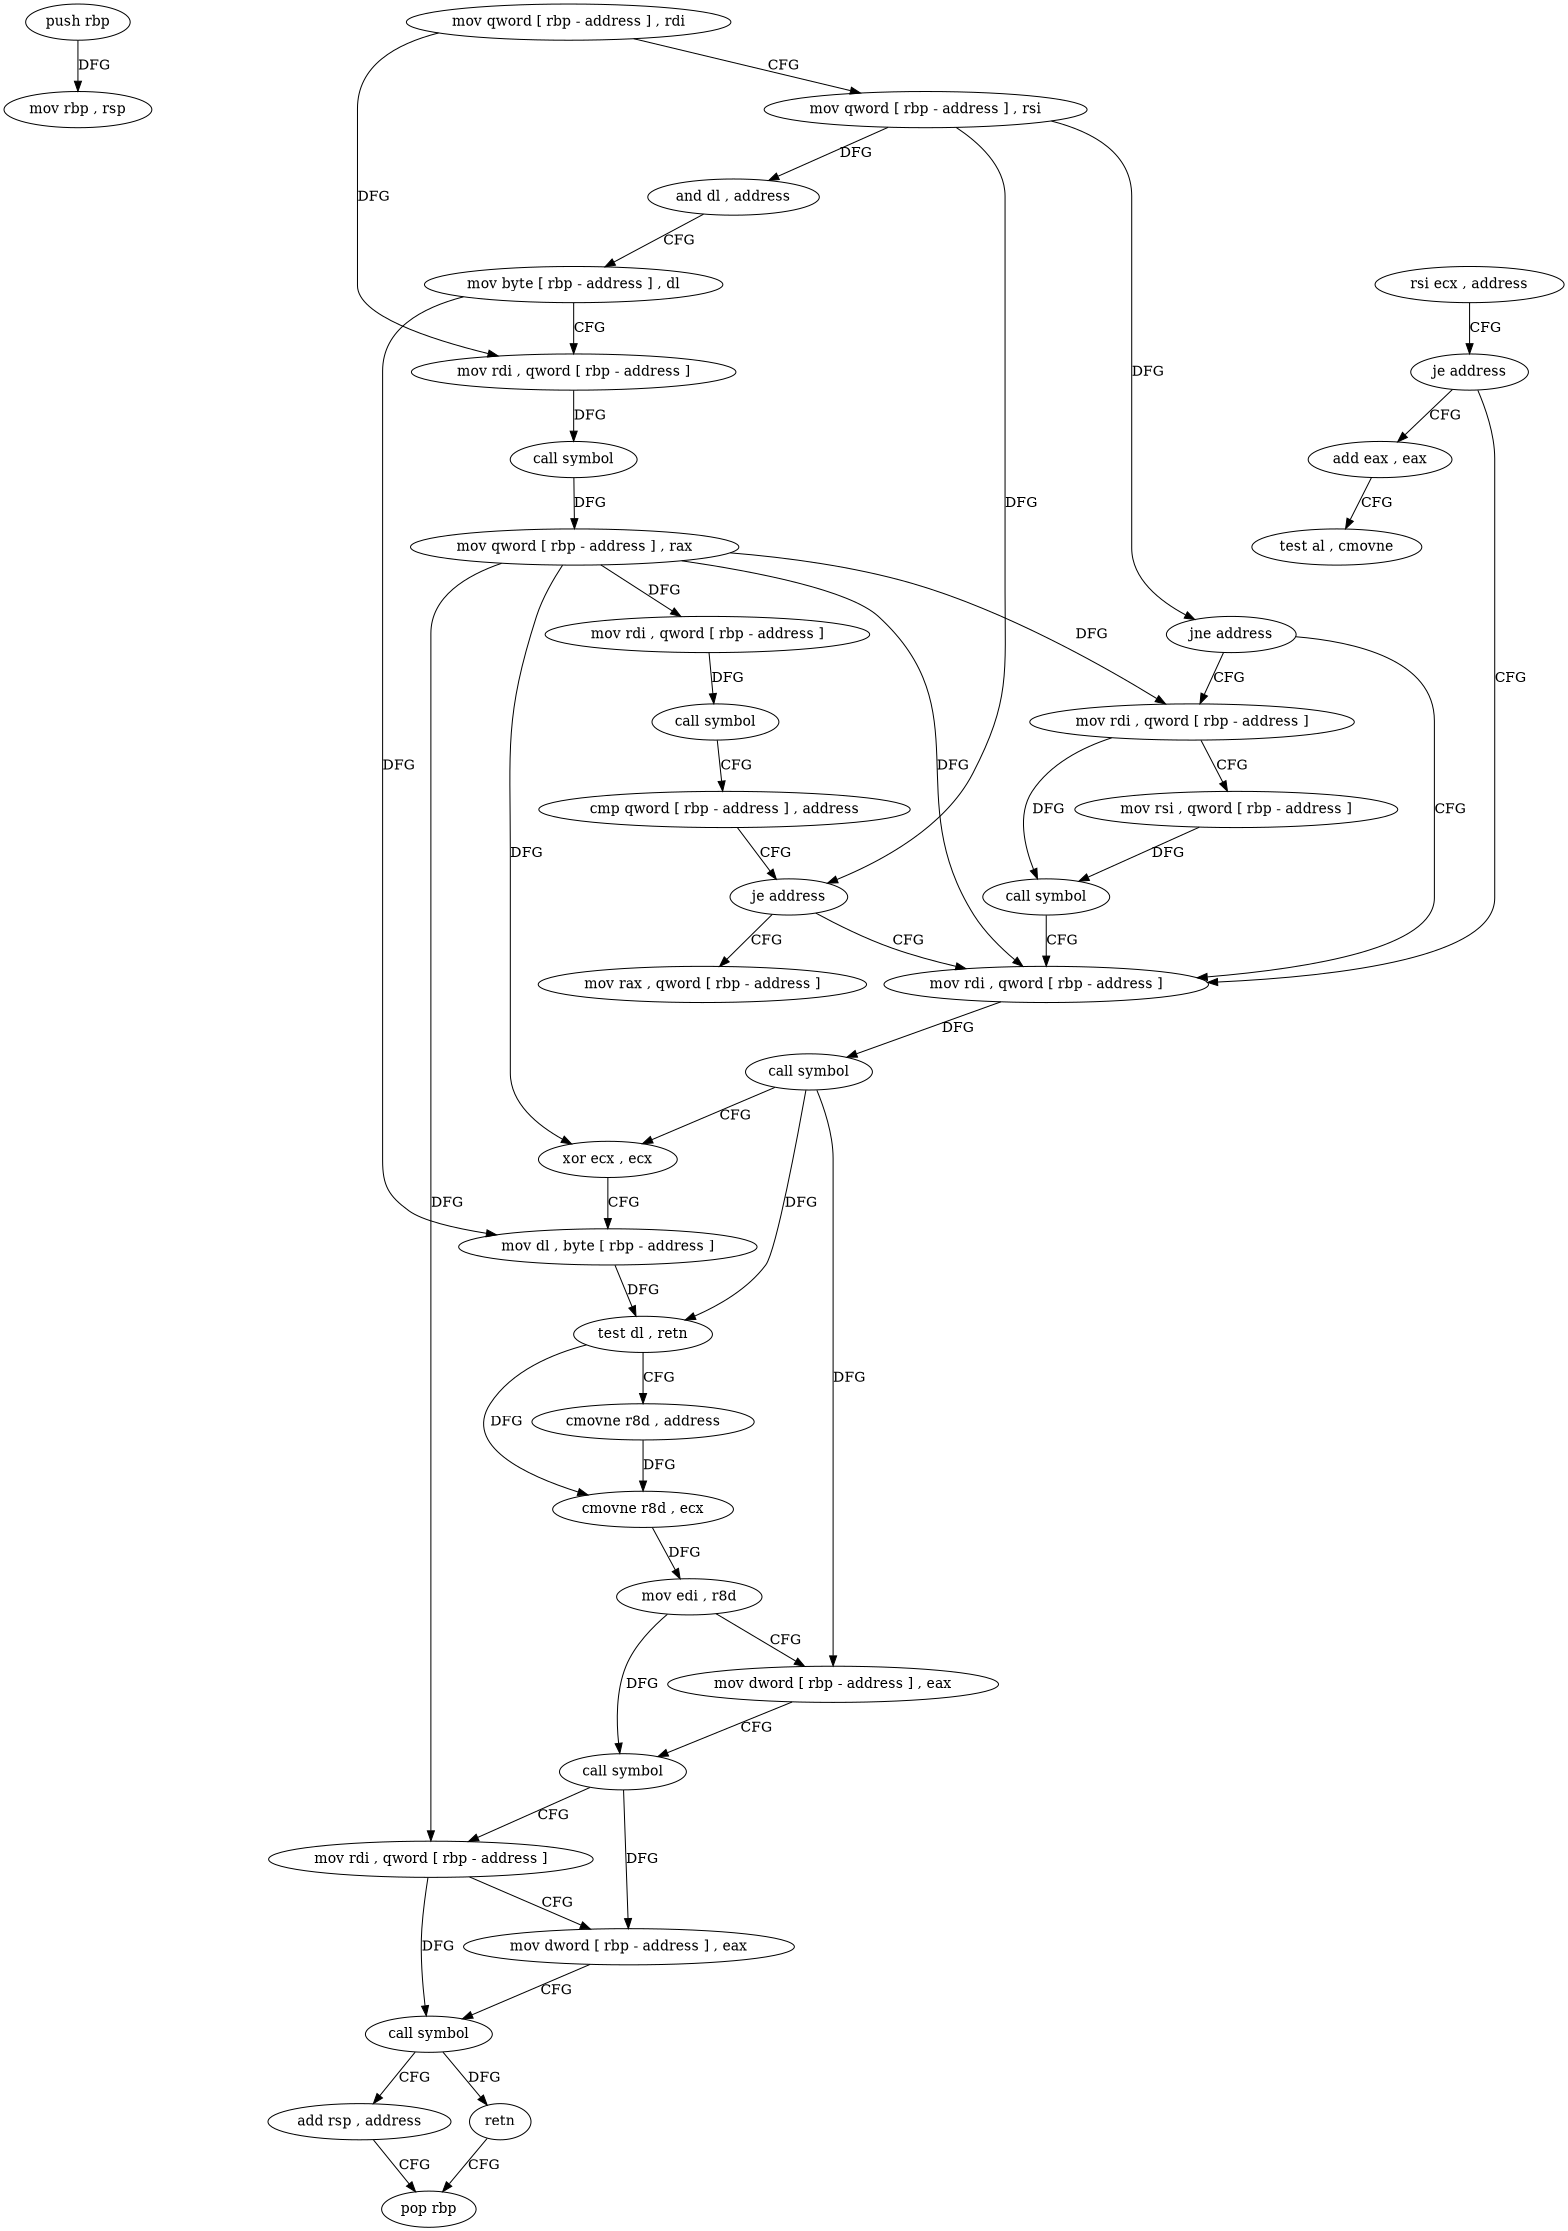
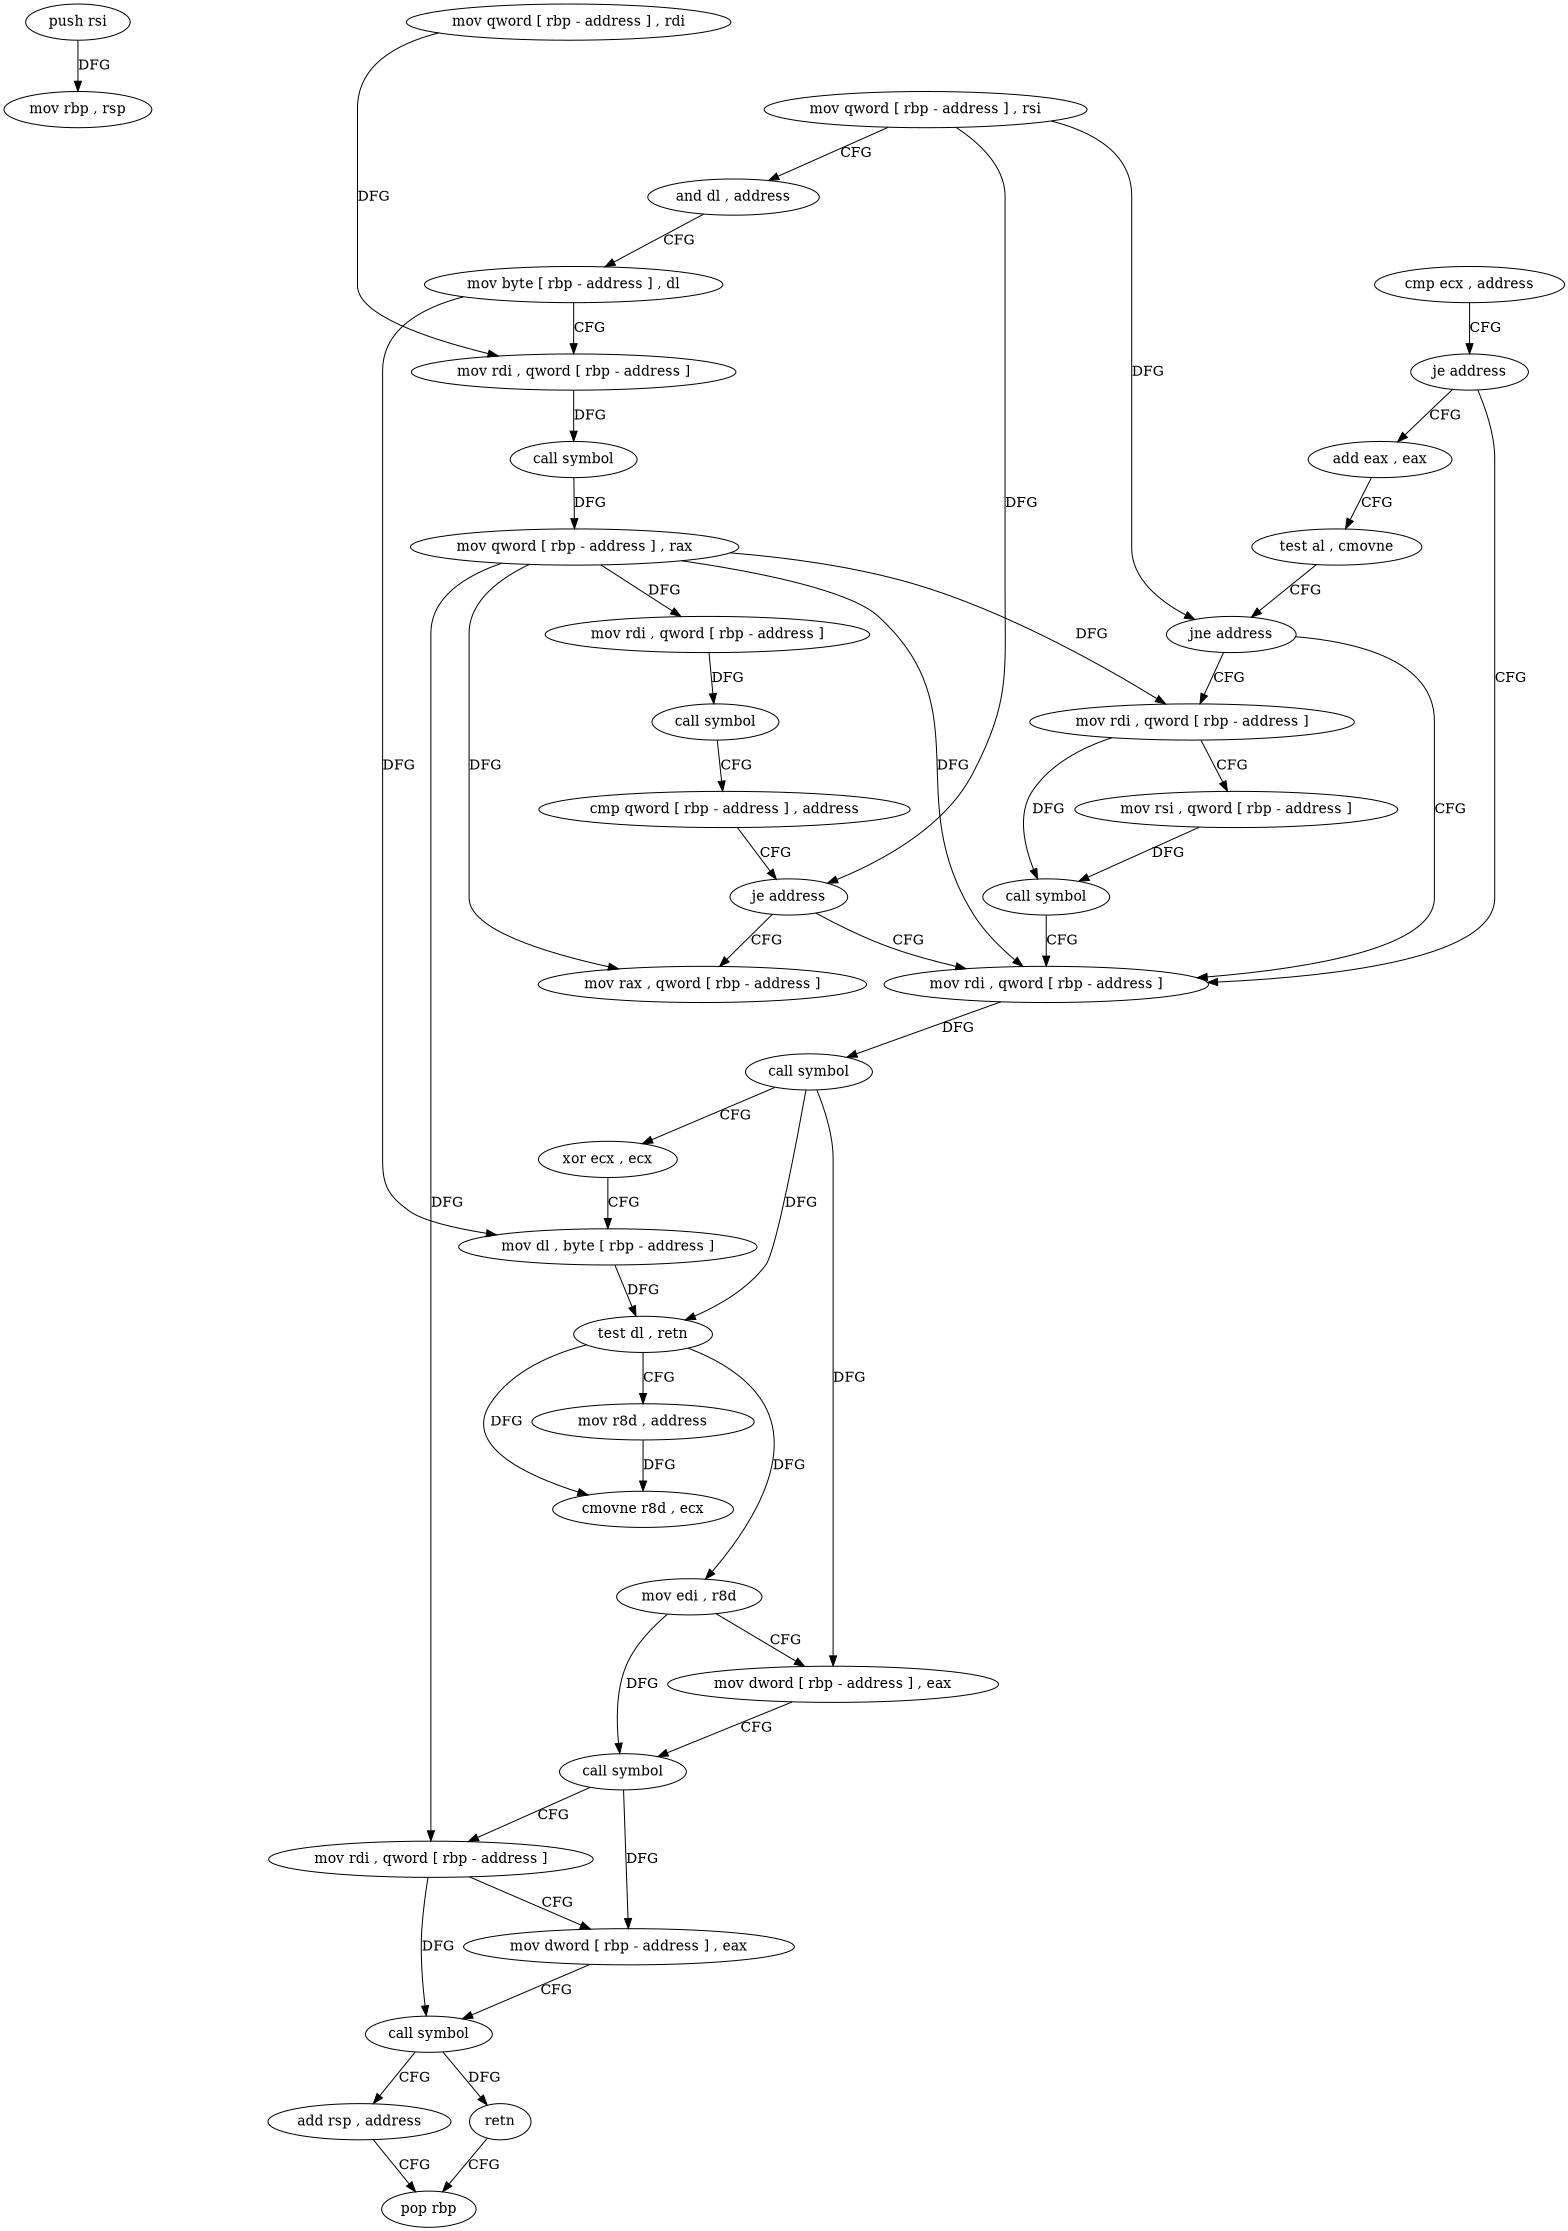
(78, 22) -> (78, 22)
(742, 65) -> none
(856, 153) -> (856, 153)
(1470, 285) -> (1470, 285)
none -> (1288, 588)
(510, 859) -> (469, 798)
(643, 1422) -> (643, 1422)
(664, 1549) -> (774, 1447)
